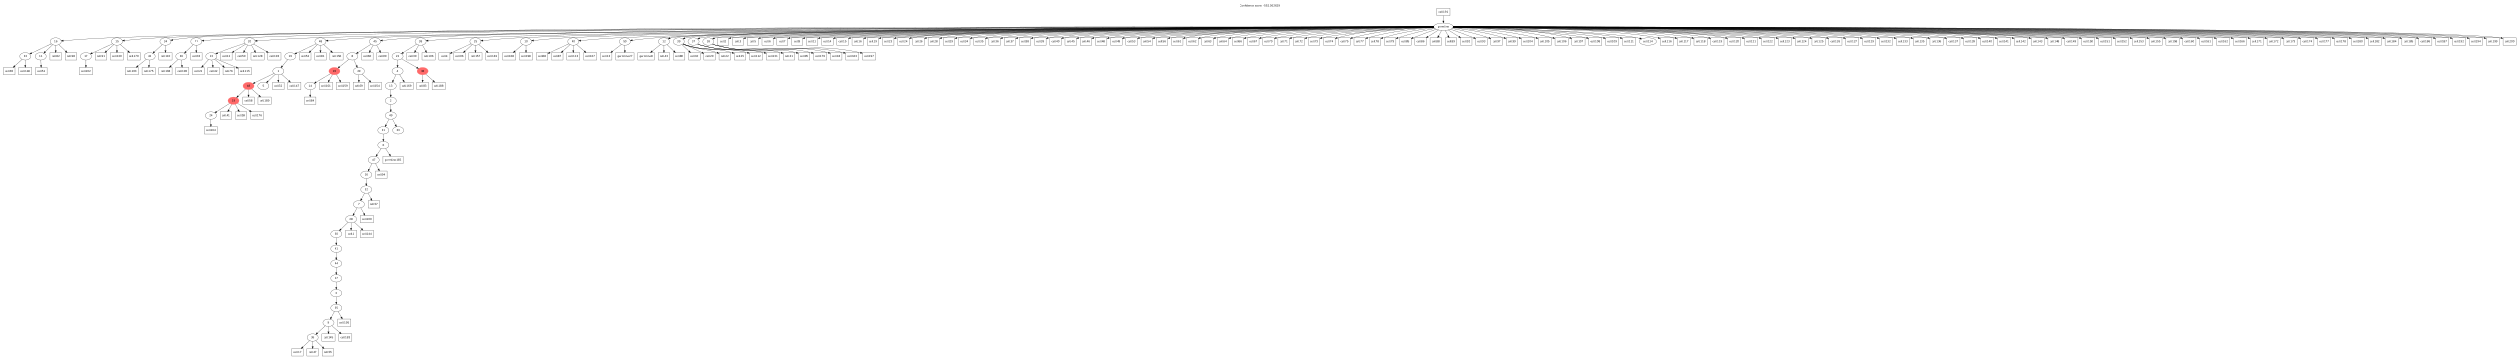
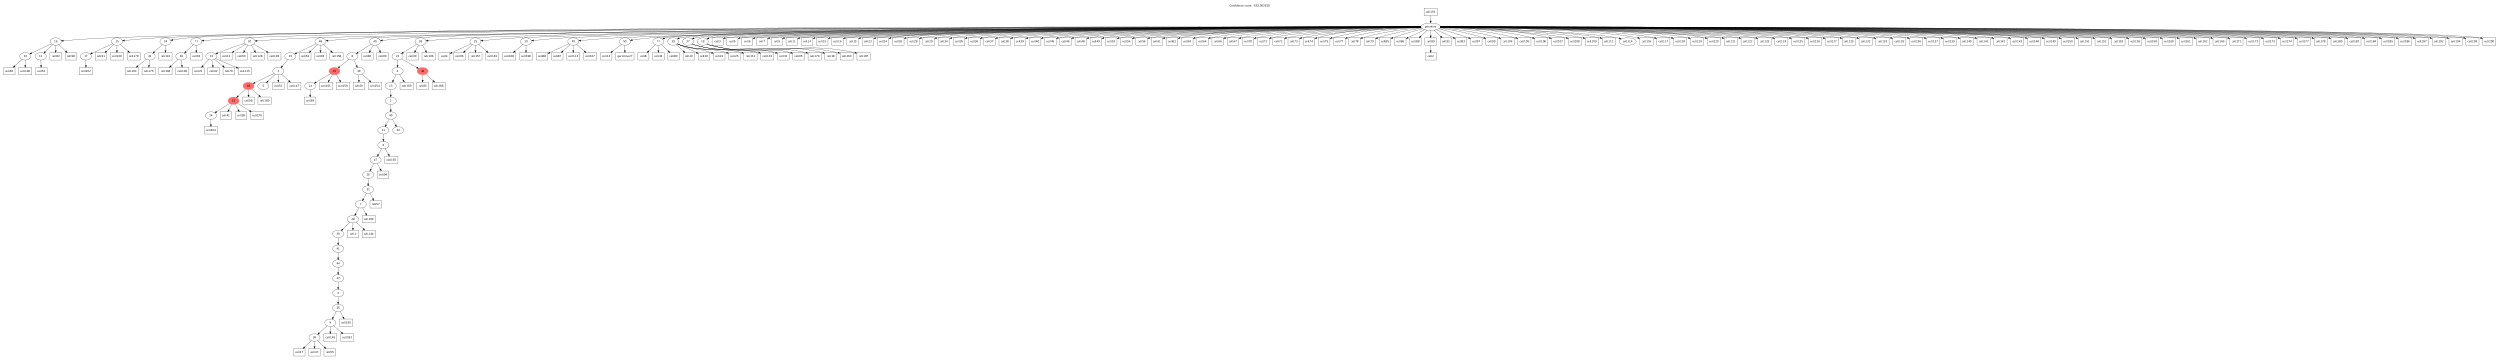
(1082, 29) -> (1431, 48)
(646, 56) -> (643, 56)
(393, 160) -> (391, 160)
